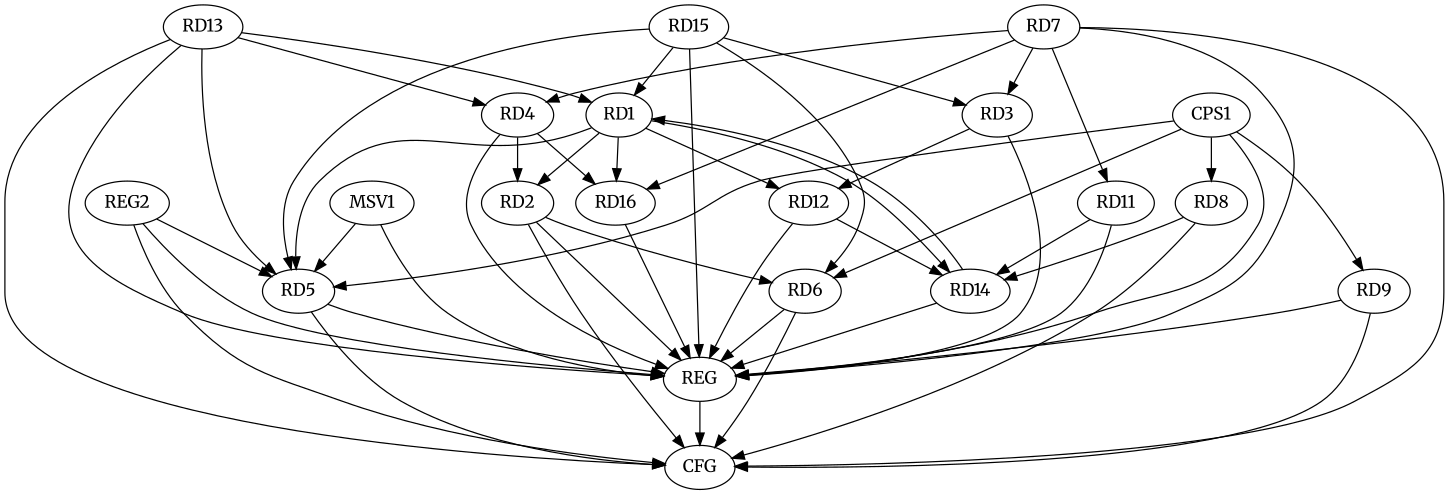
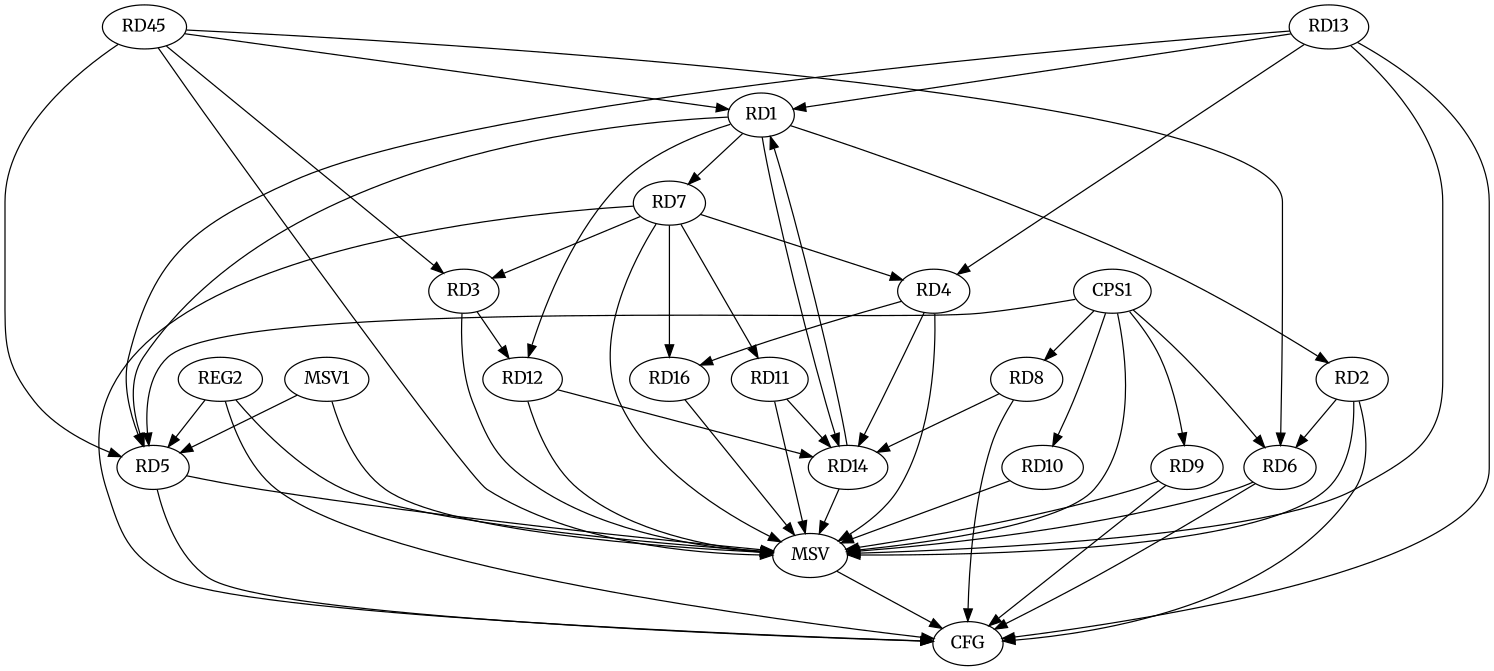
(689, 27) -> (144, 27)
(518, 153) -> (895, 374)
(618, 153) -> (720, 155)
(700, 379) -> (810, 556)
none -> (1043, 467)
